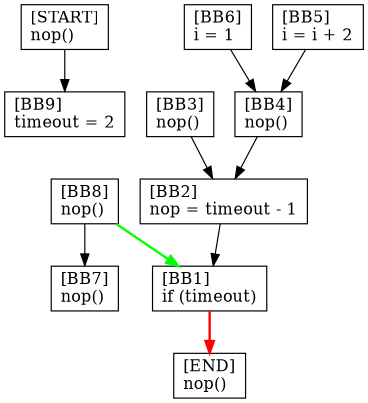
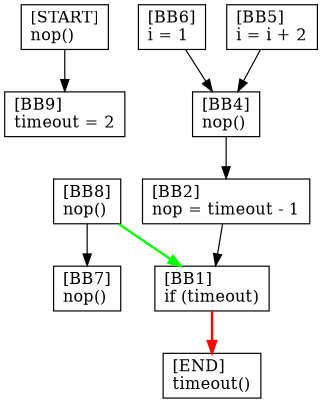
(180, 114) -> none
(210, 376) -> (212, 376)
